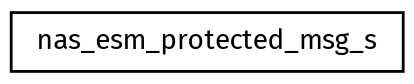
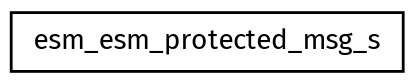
(207, 42) -> (207, 42)
